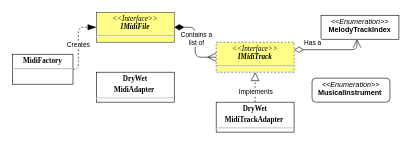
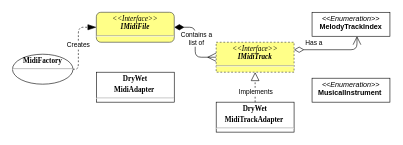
(135, 27) -> (135, 27)
(360, 27) -> (351, 24)
(43, 69) -> (43, 69)
(351, 90) -> (351, 90)
